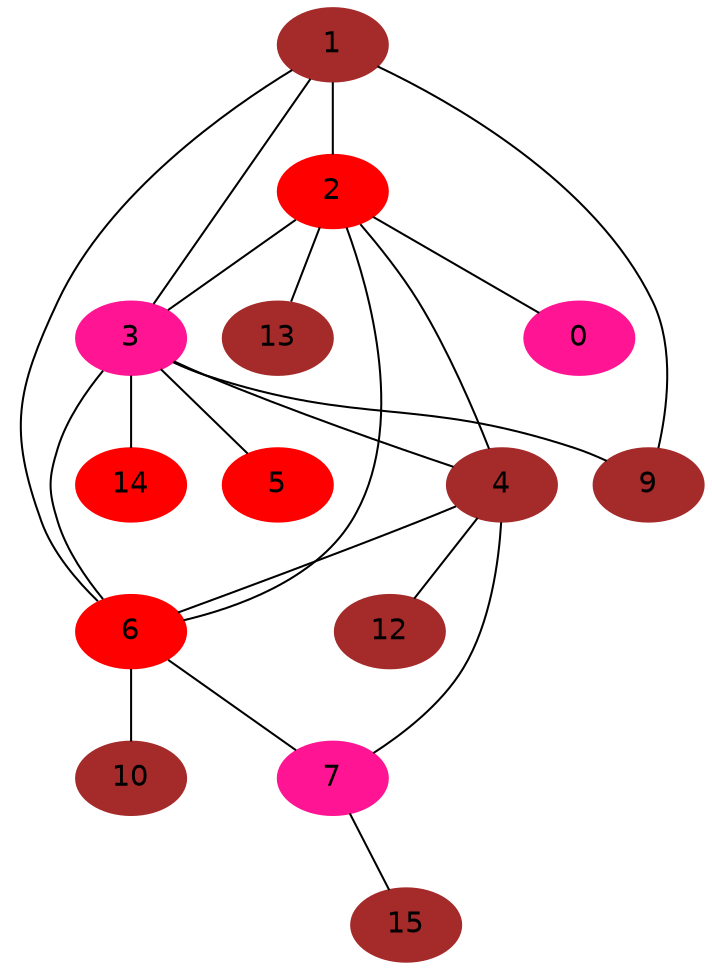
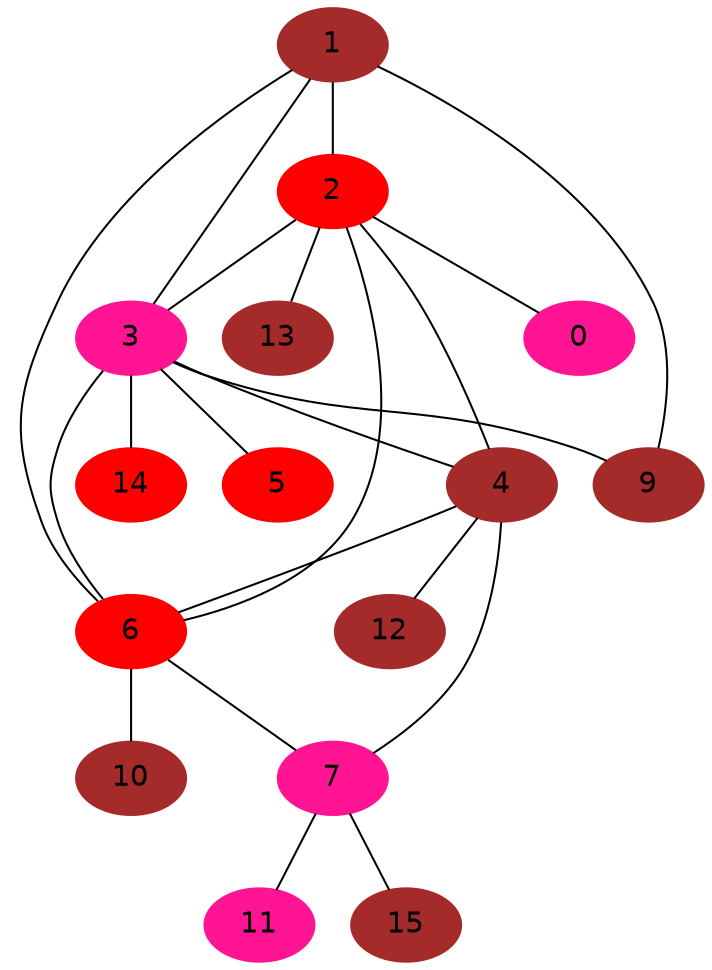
none -> (259, 925)
